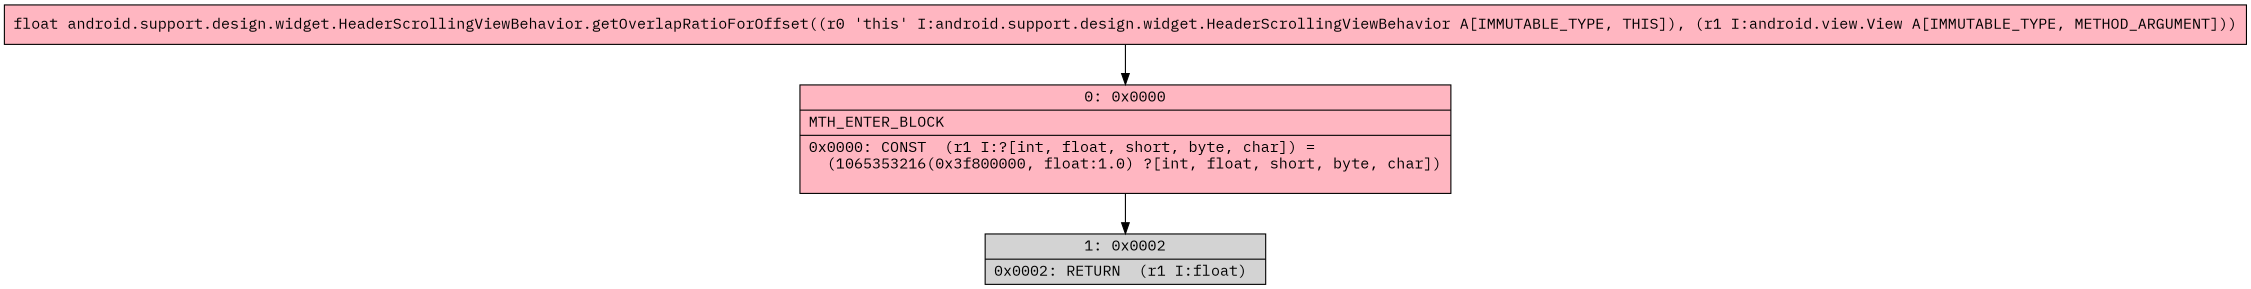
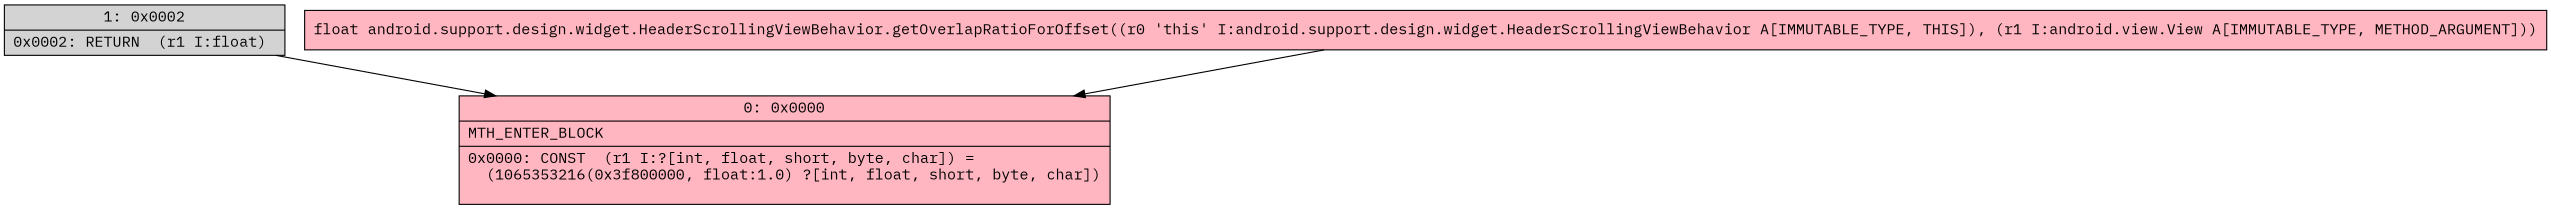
(1125, 208) -> (380, 75)
